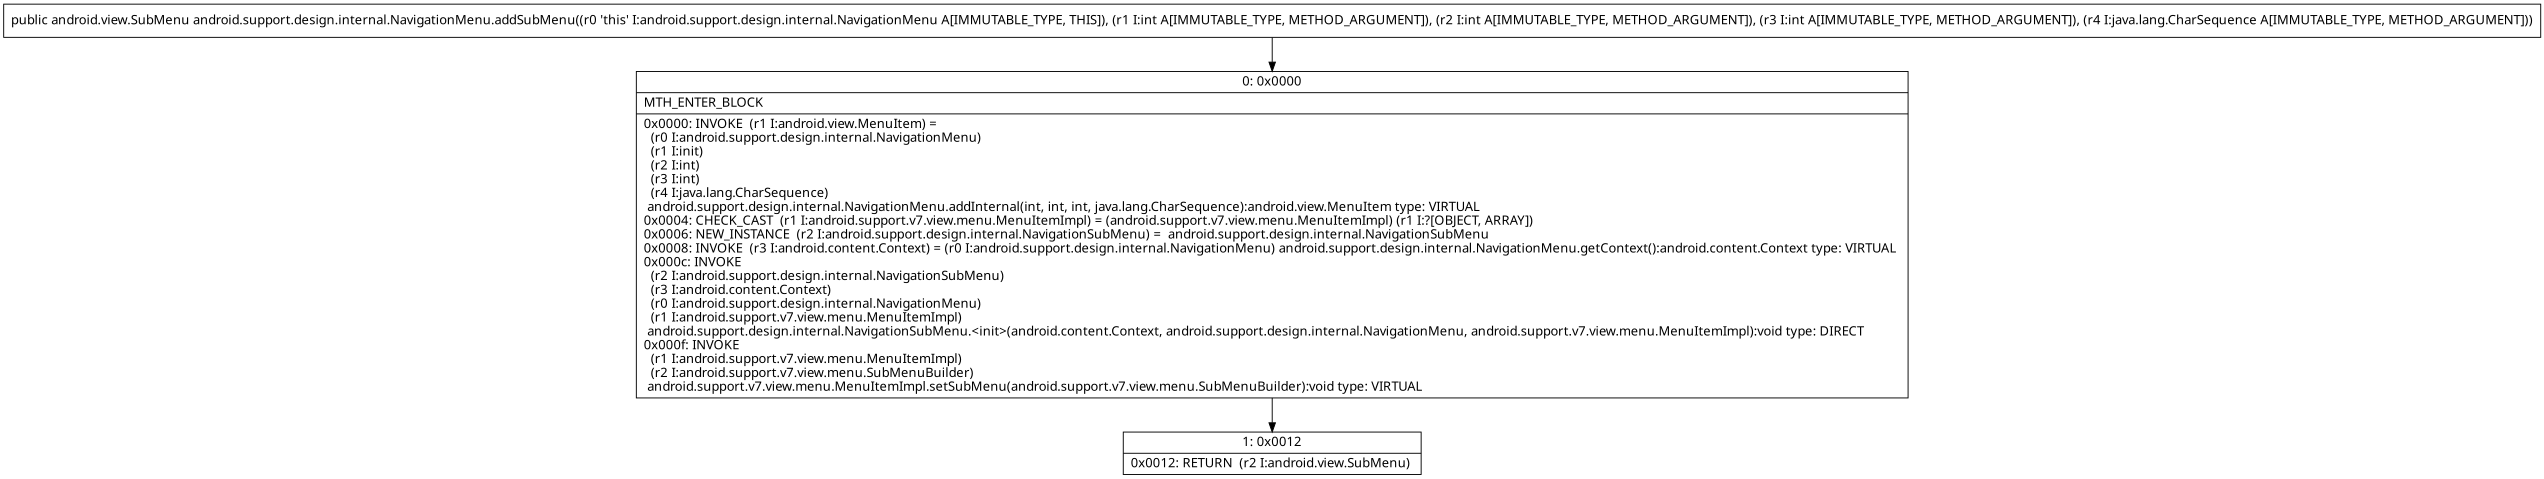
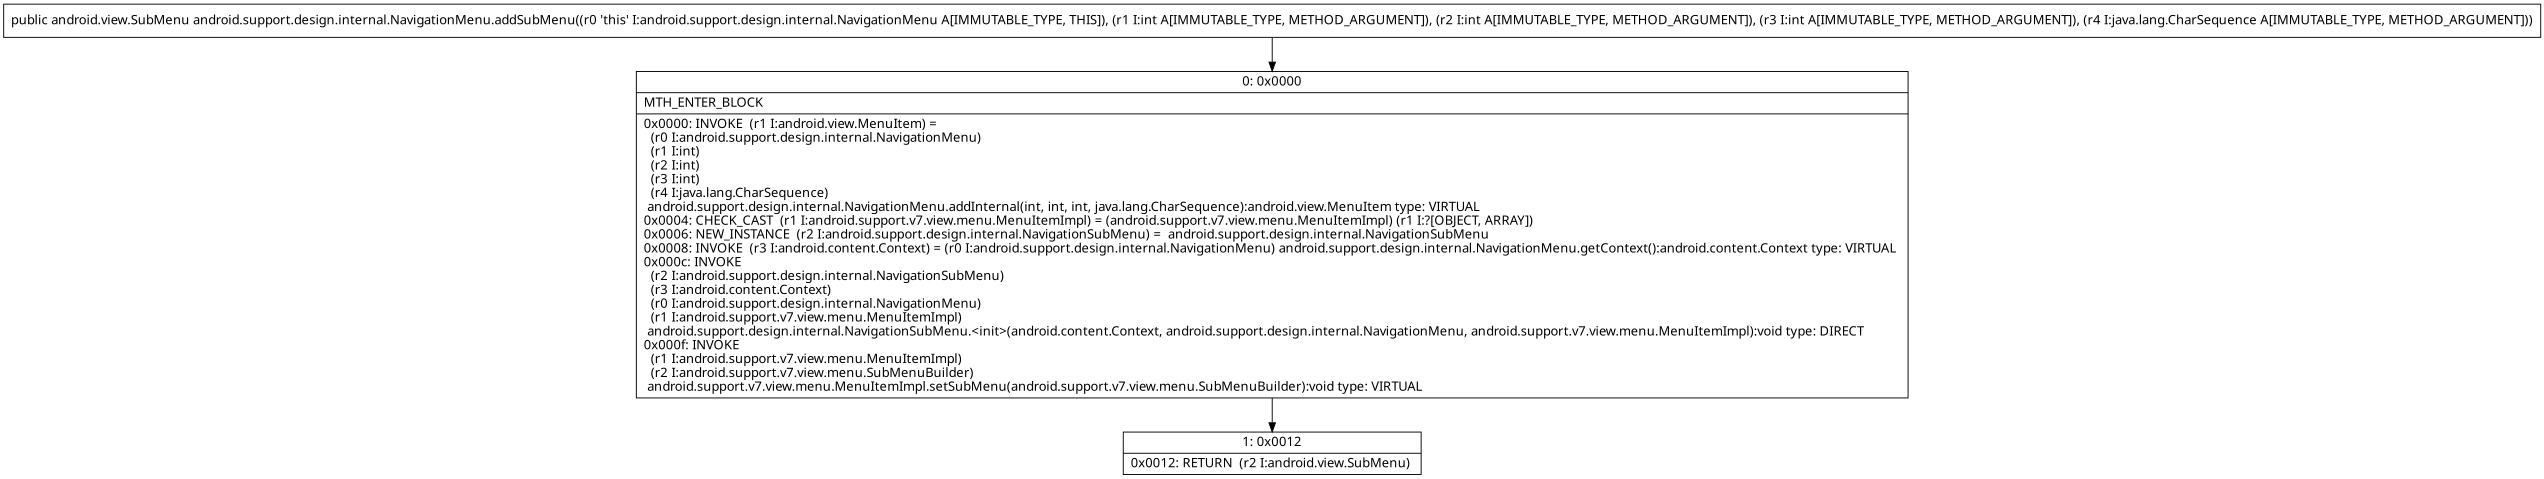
(674, 152) -> (672, 152)
